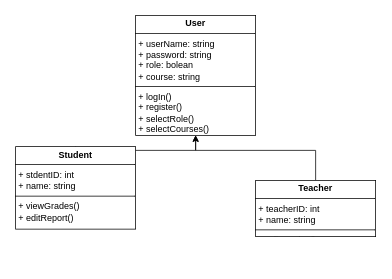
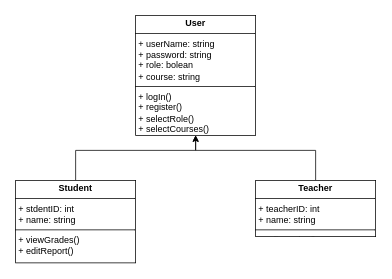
(75, 188) -> (75, 222)
